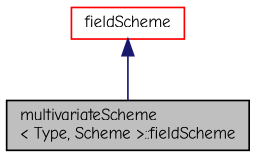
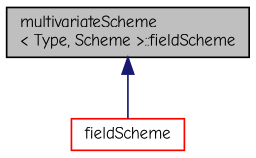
(128, 78) -> (128, 96)
